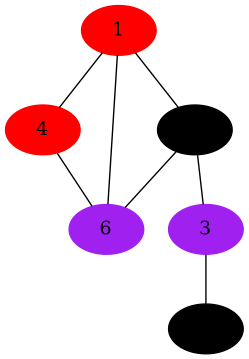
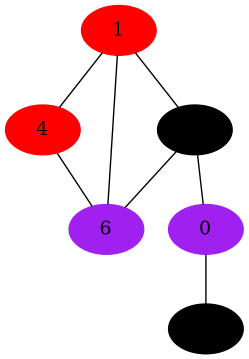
(206, 229) -> (206, 229)
